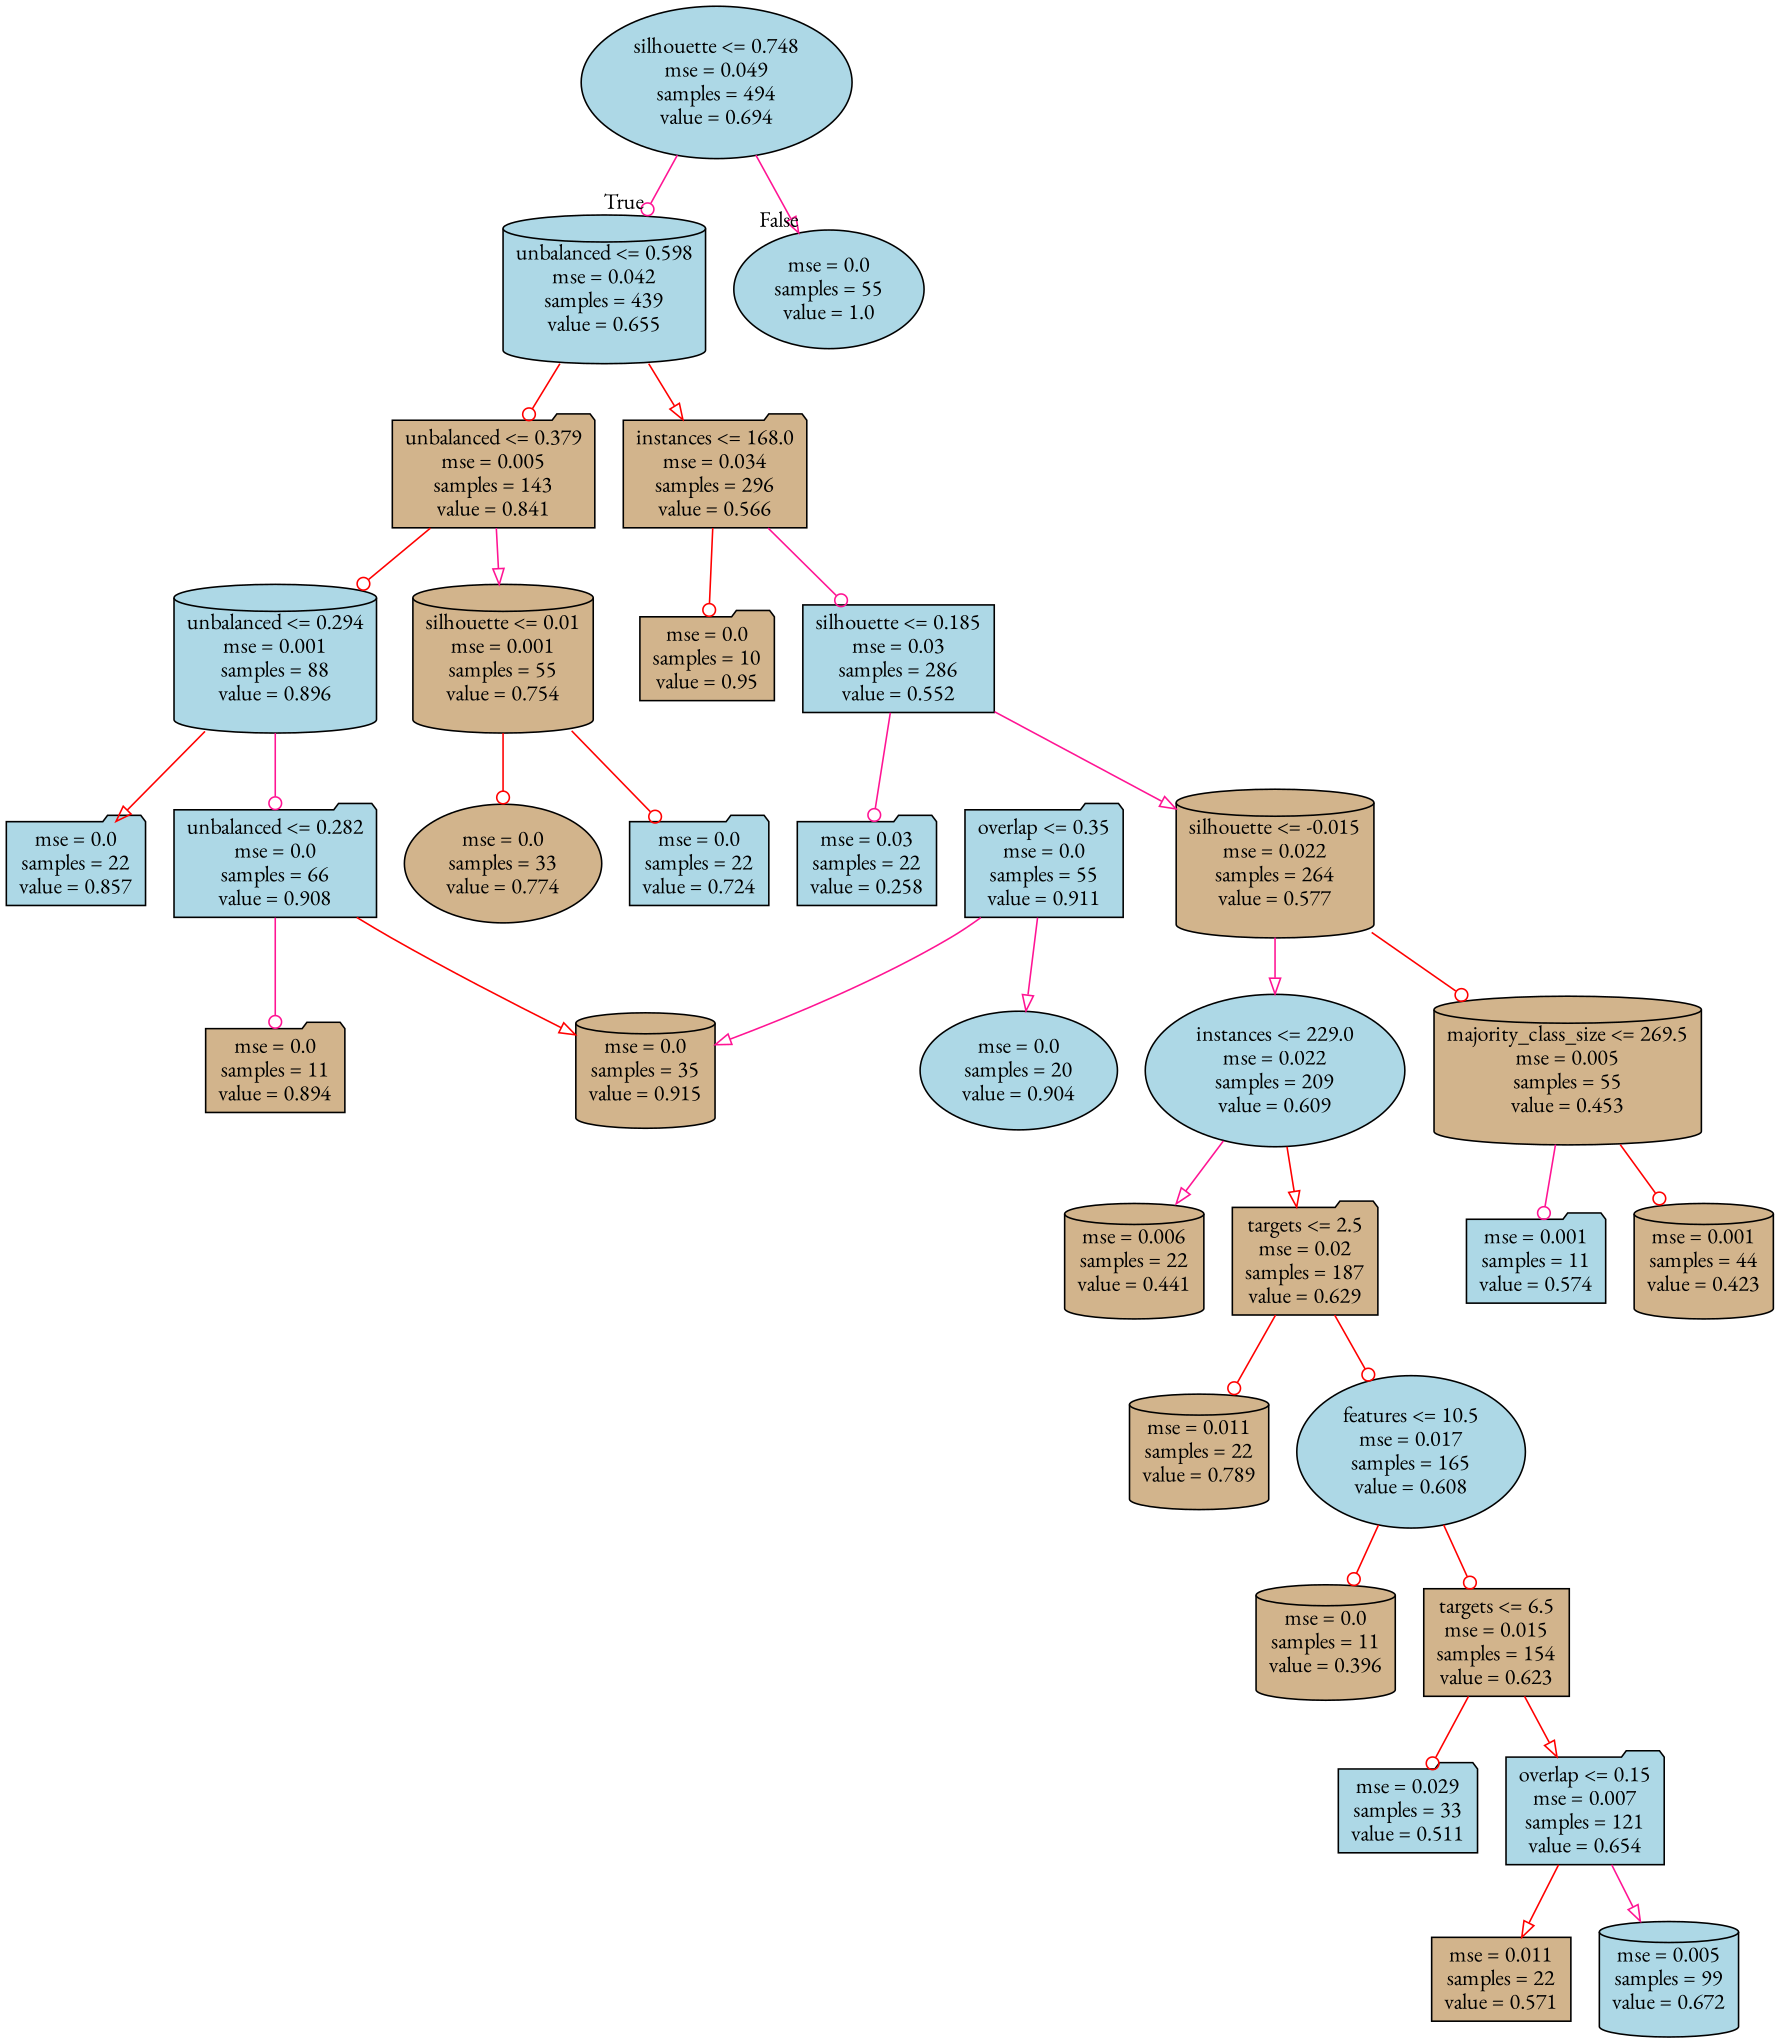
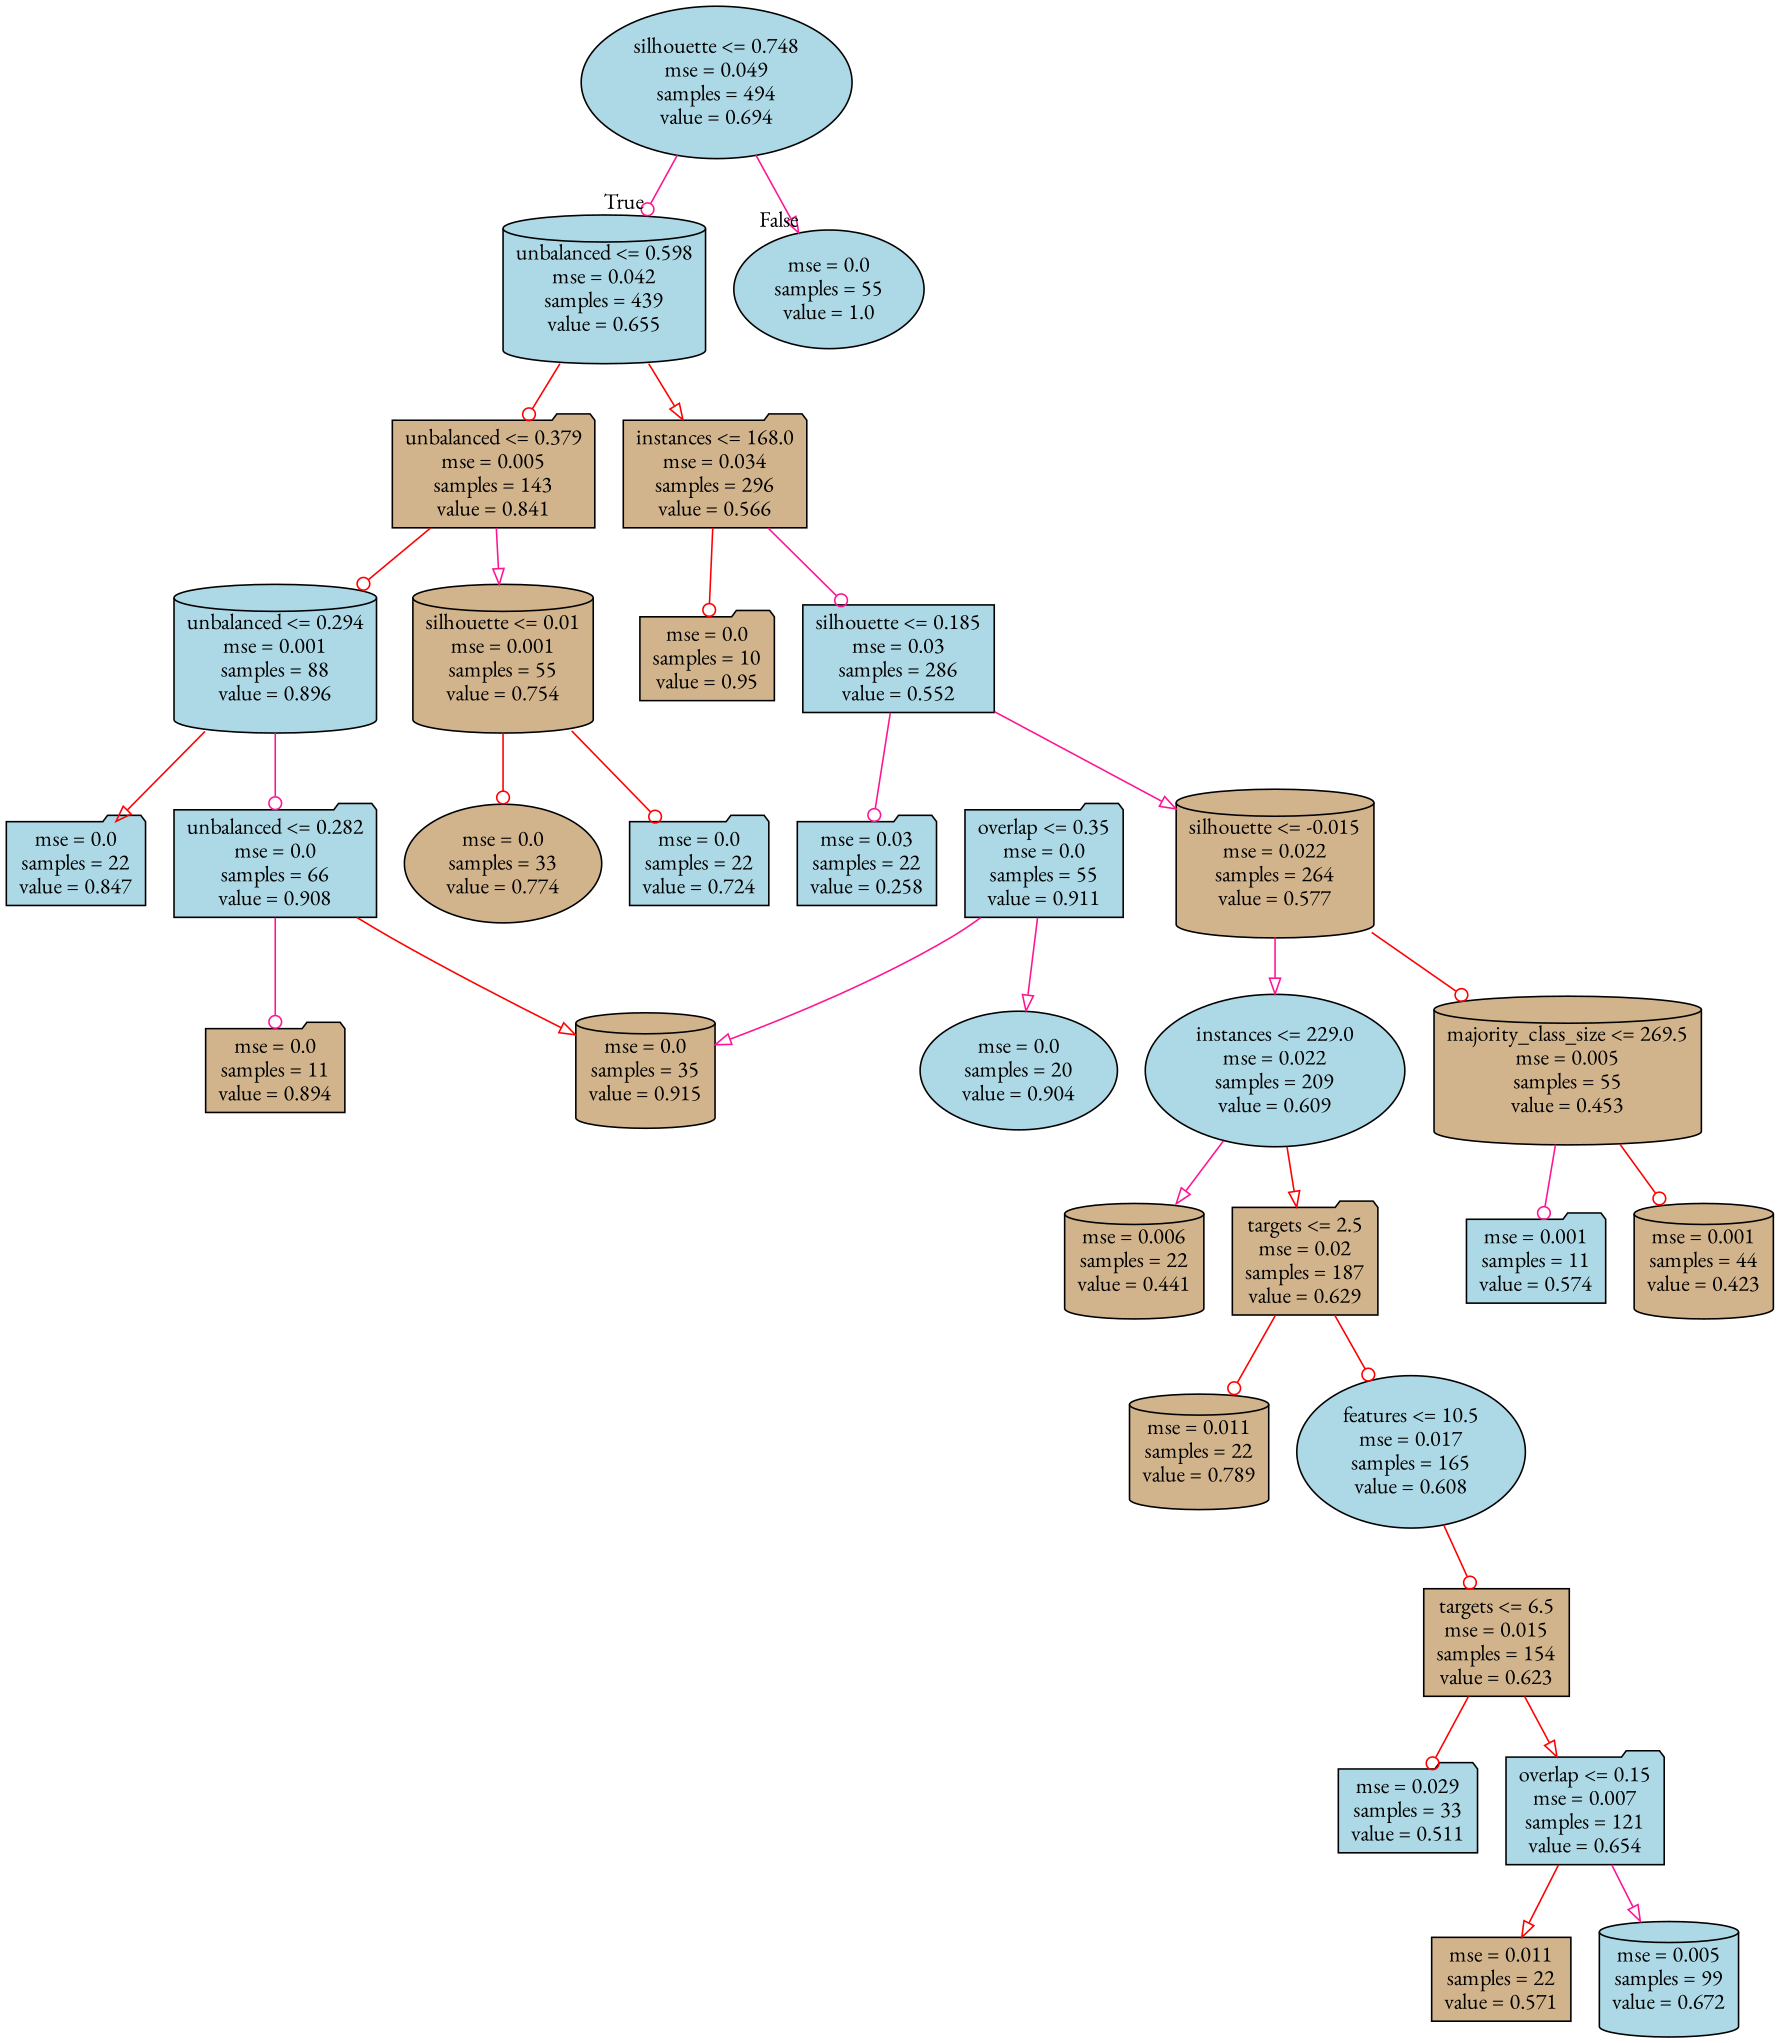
(76, 864) -> (76, 864)
(1326, 1643) -> none
